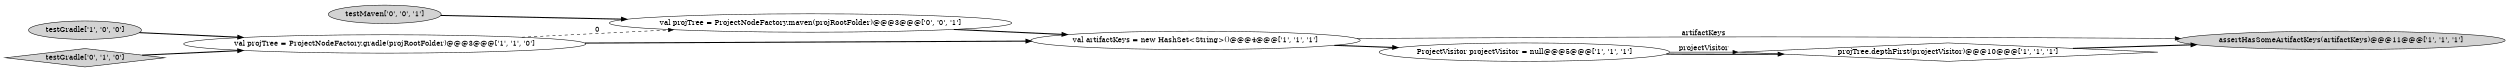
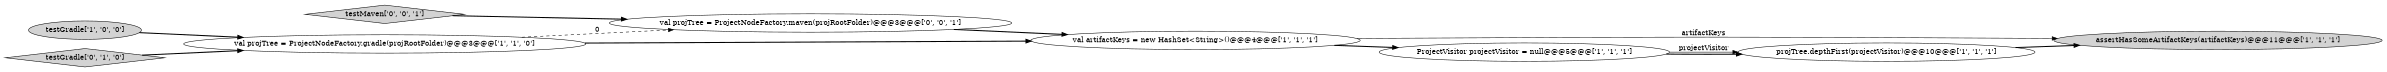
(385, 14) -> (385, 14)
(1948, 52) -> (1887, 52)
